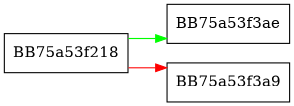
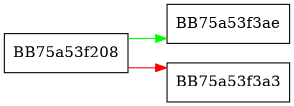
(66, 53) -> (66, 53)
(228, 82) -> (228, 82)
